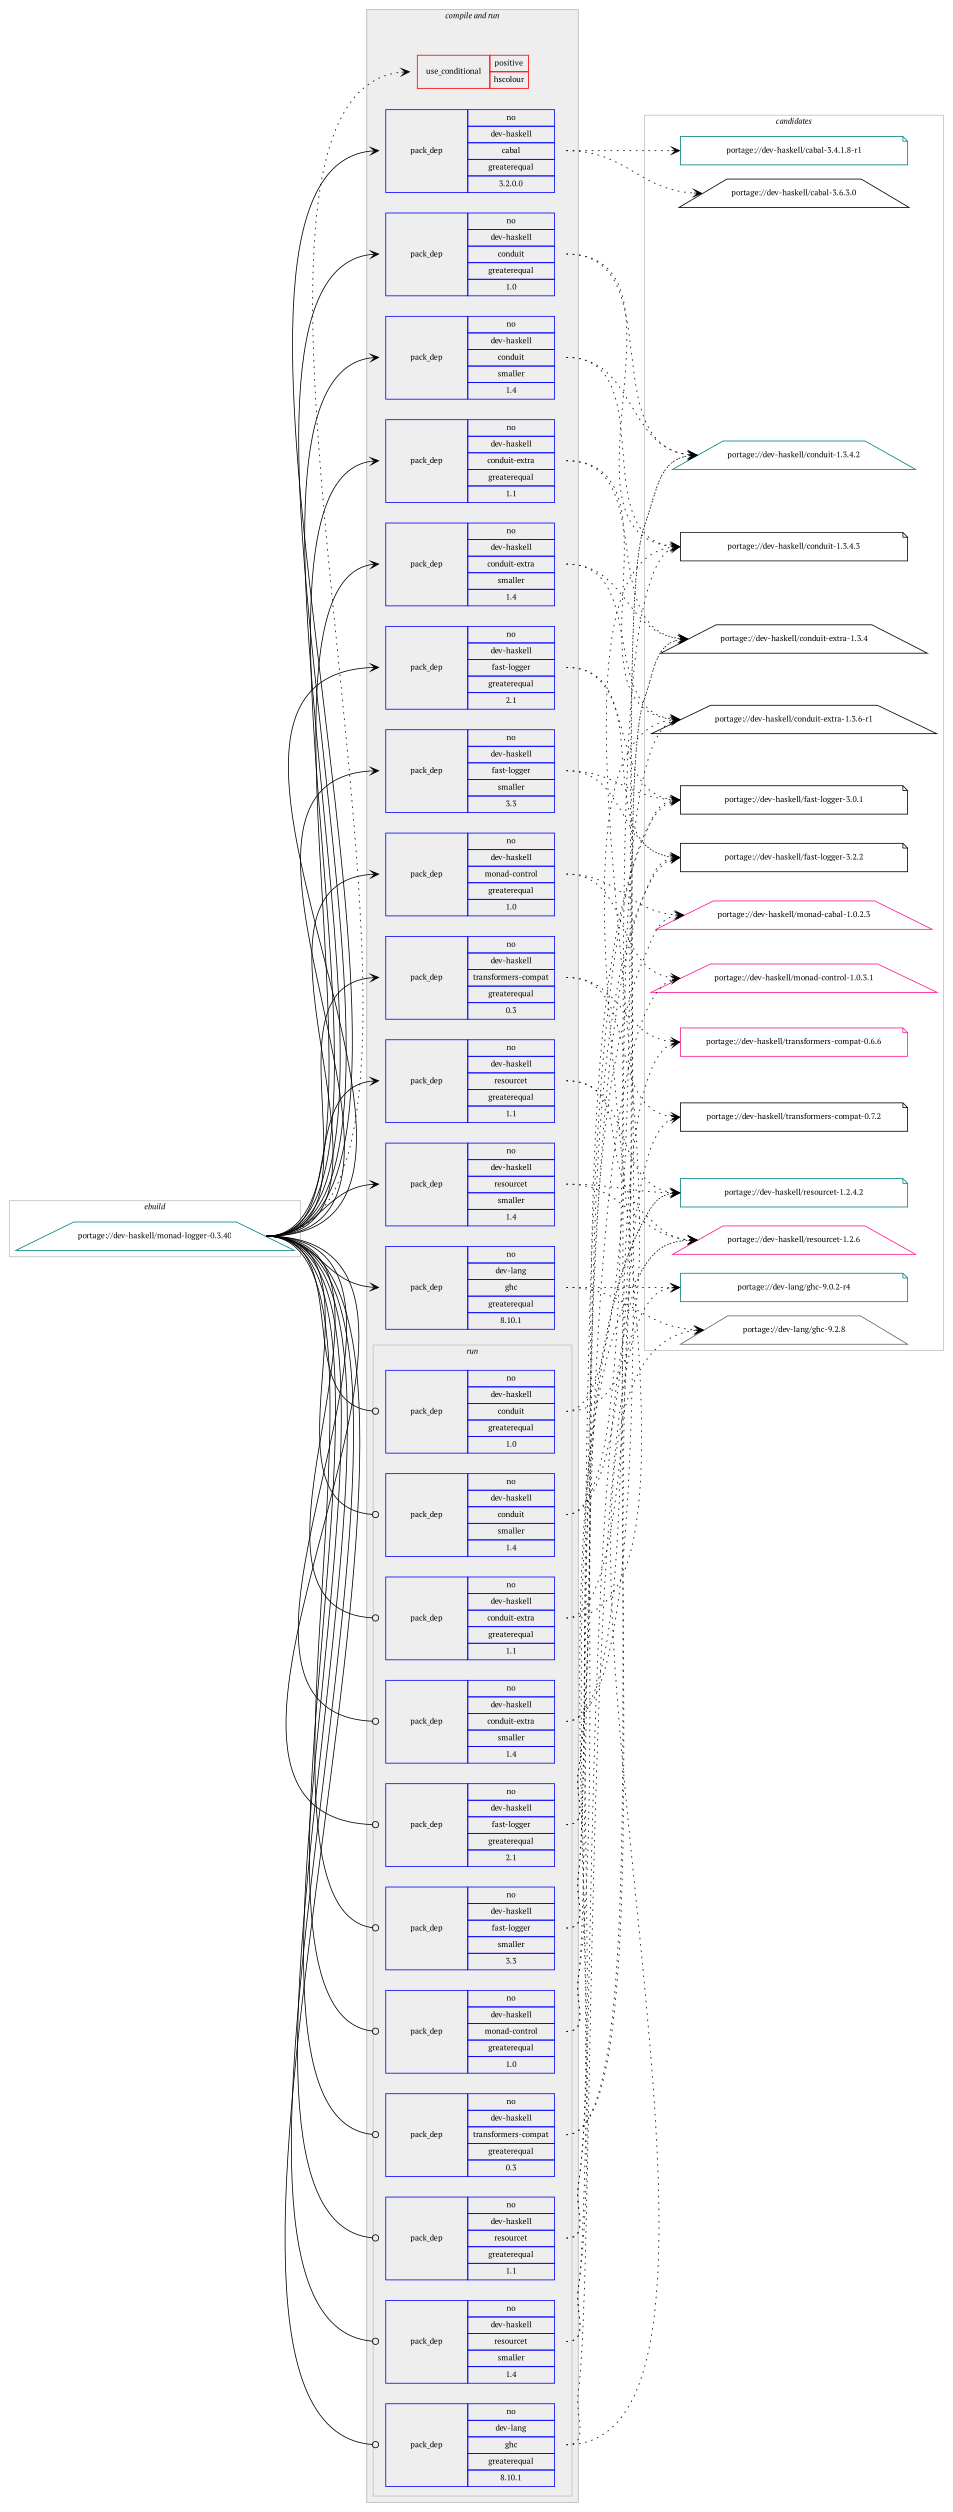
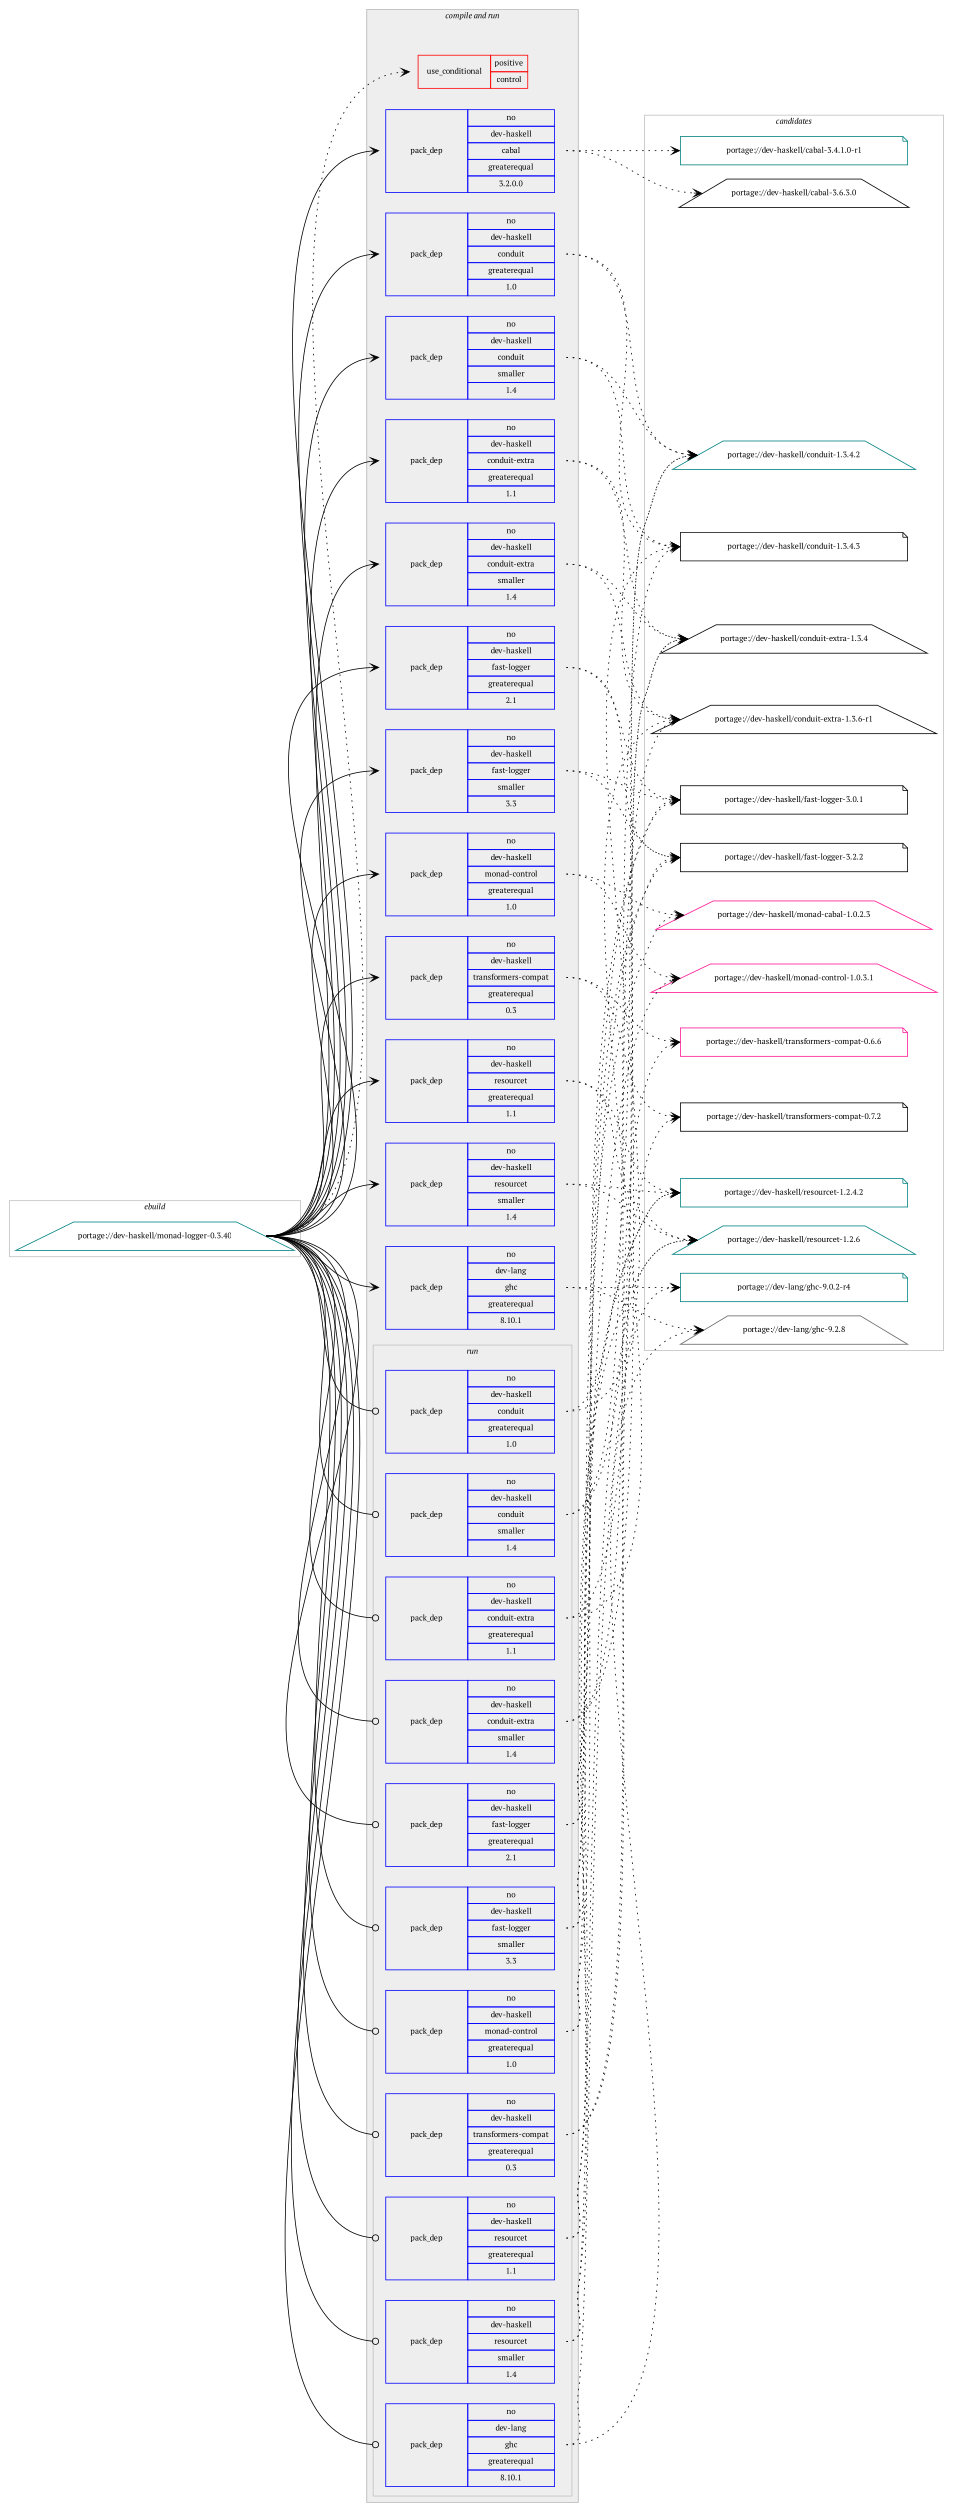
(509, 80) -> (509, 80)
(794, 151) -> (794, 151)
(794, 1240) -> (794, 1240)
